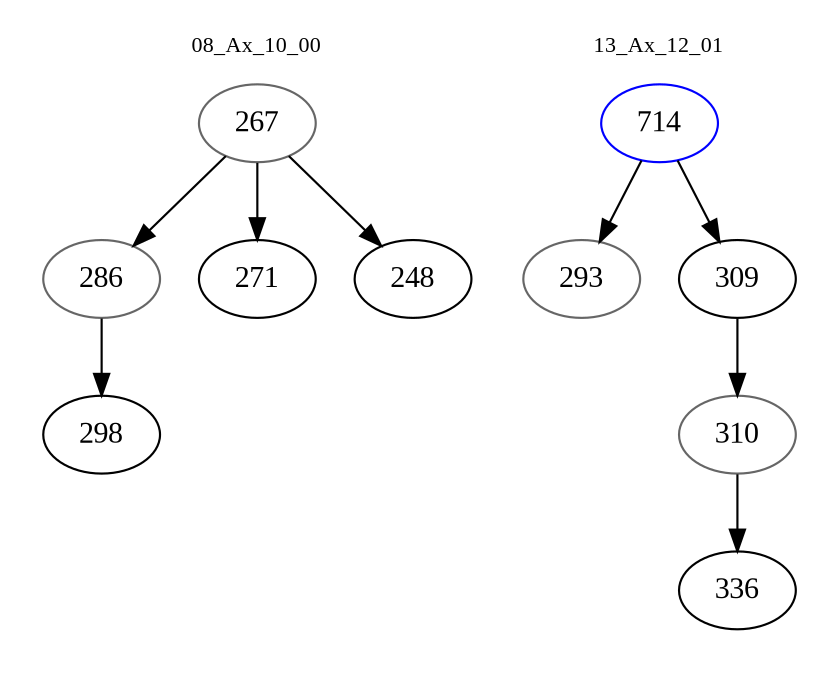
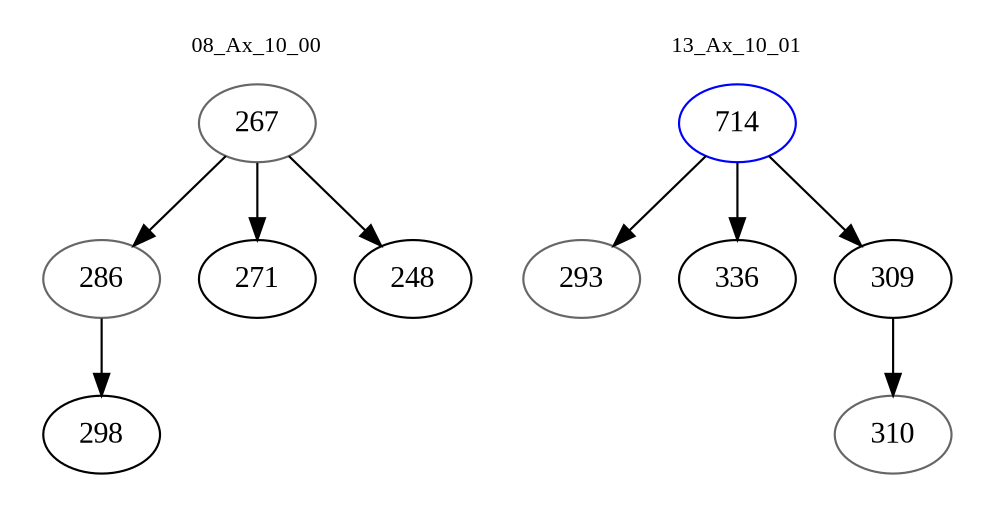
(660, 46) -> (737, 46)
(737, 502) -> (737, 191)
